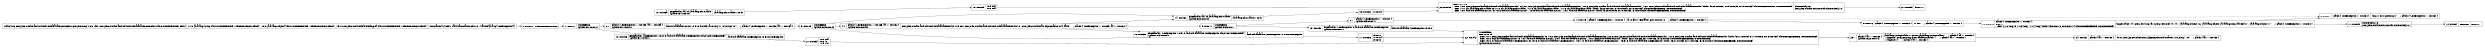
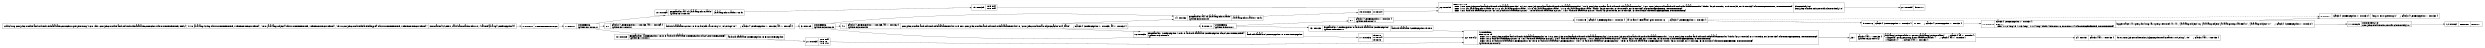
none -> (630, 19)
